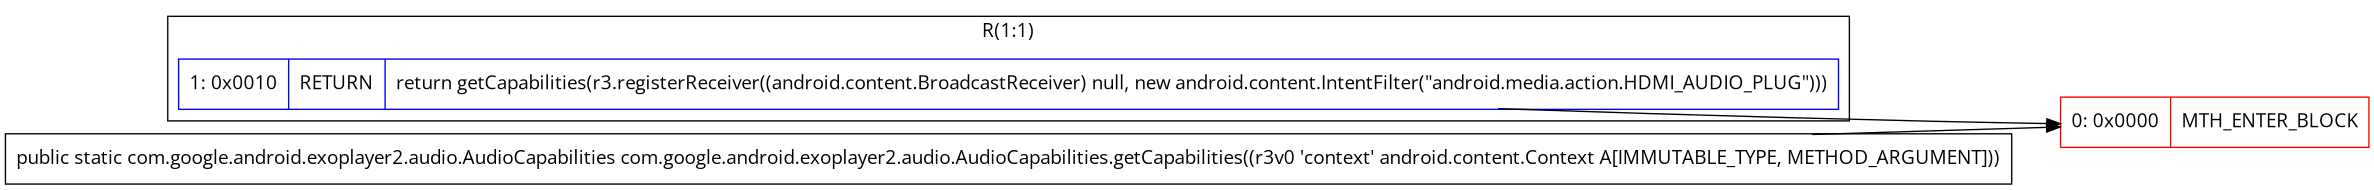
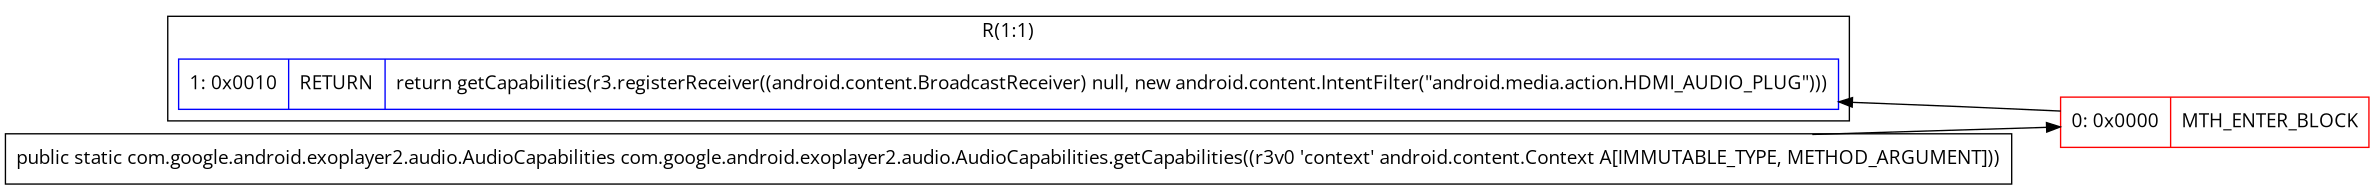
(1868, 120) -> (1956, 106)
